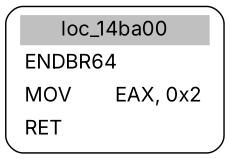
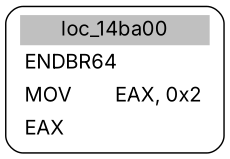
(65, 129) -> (66, 129)
